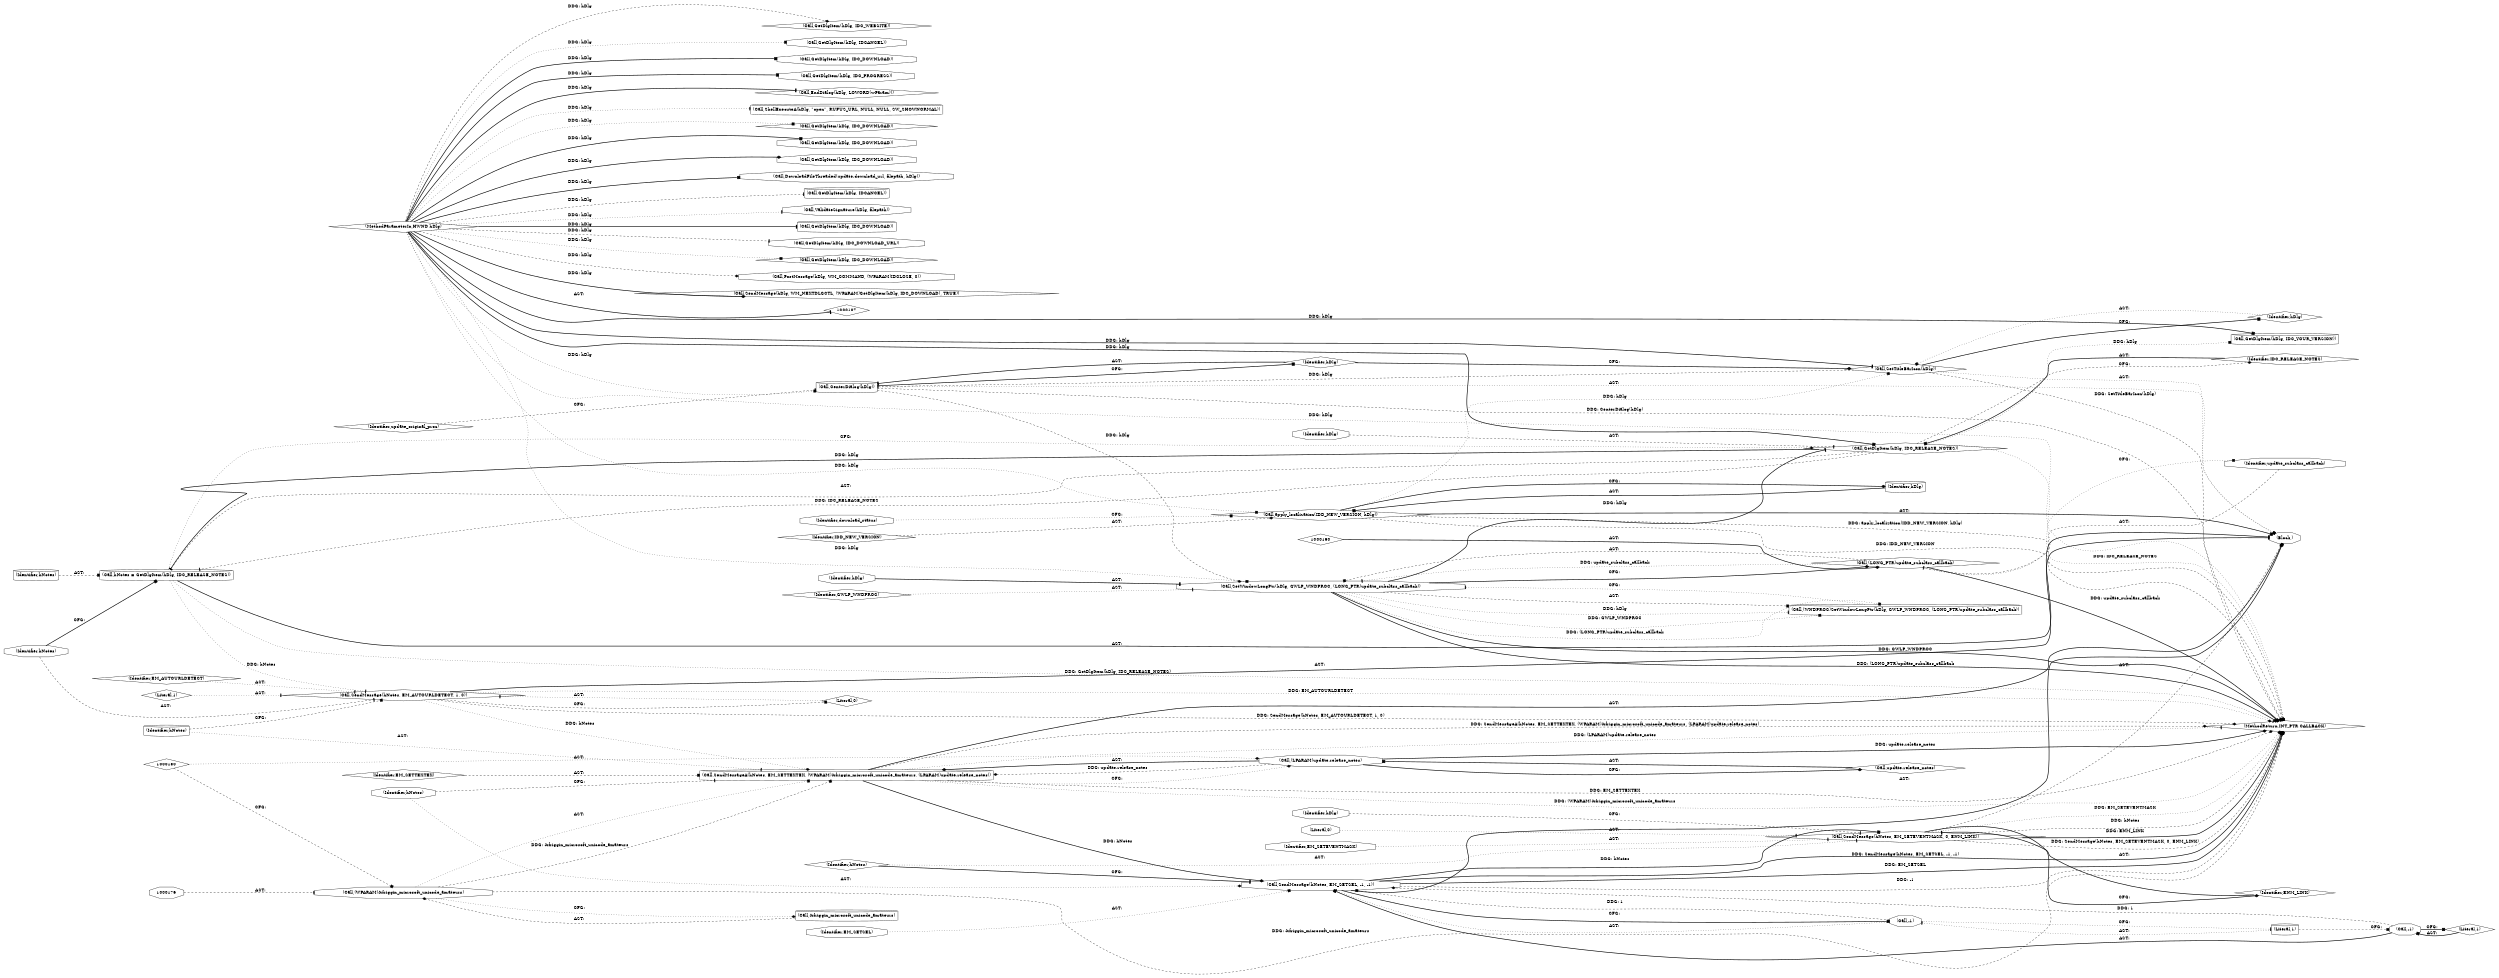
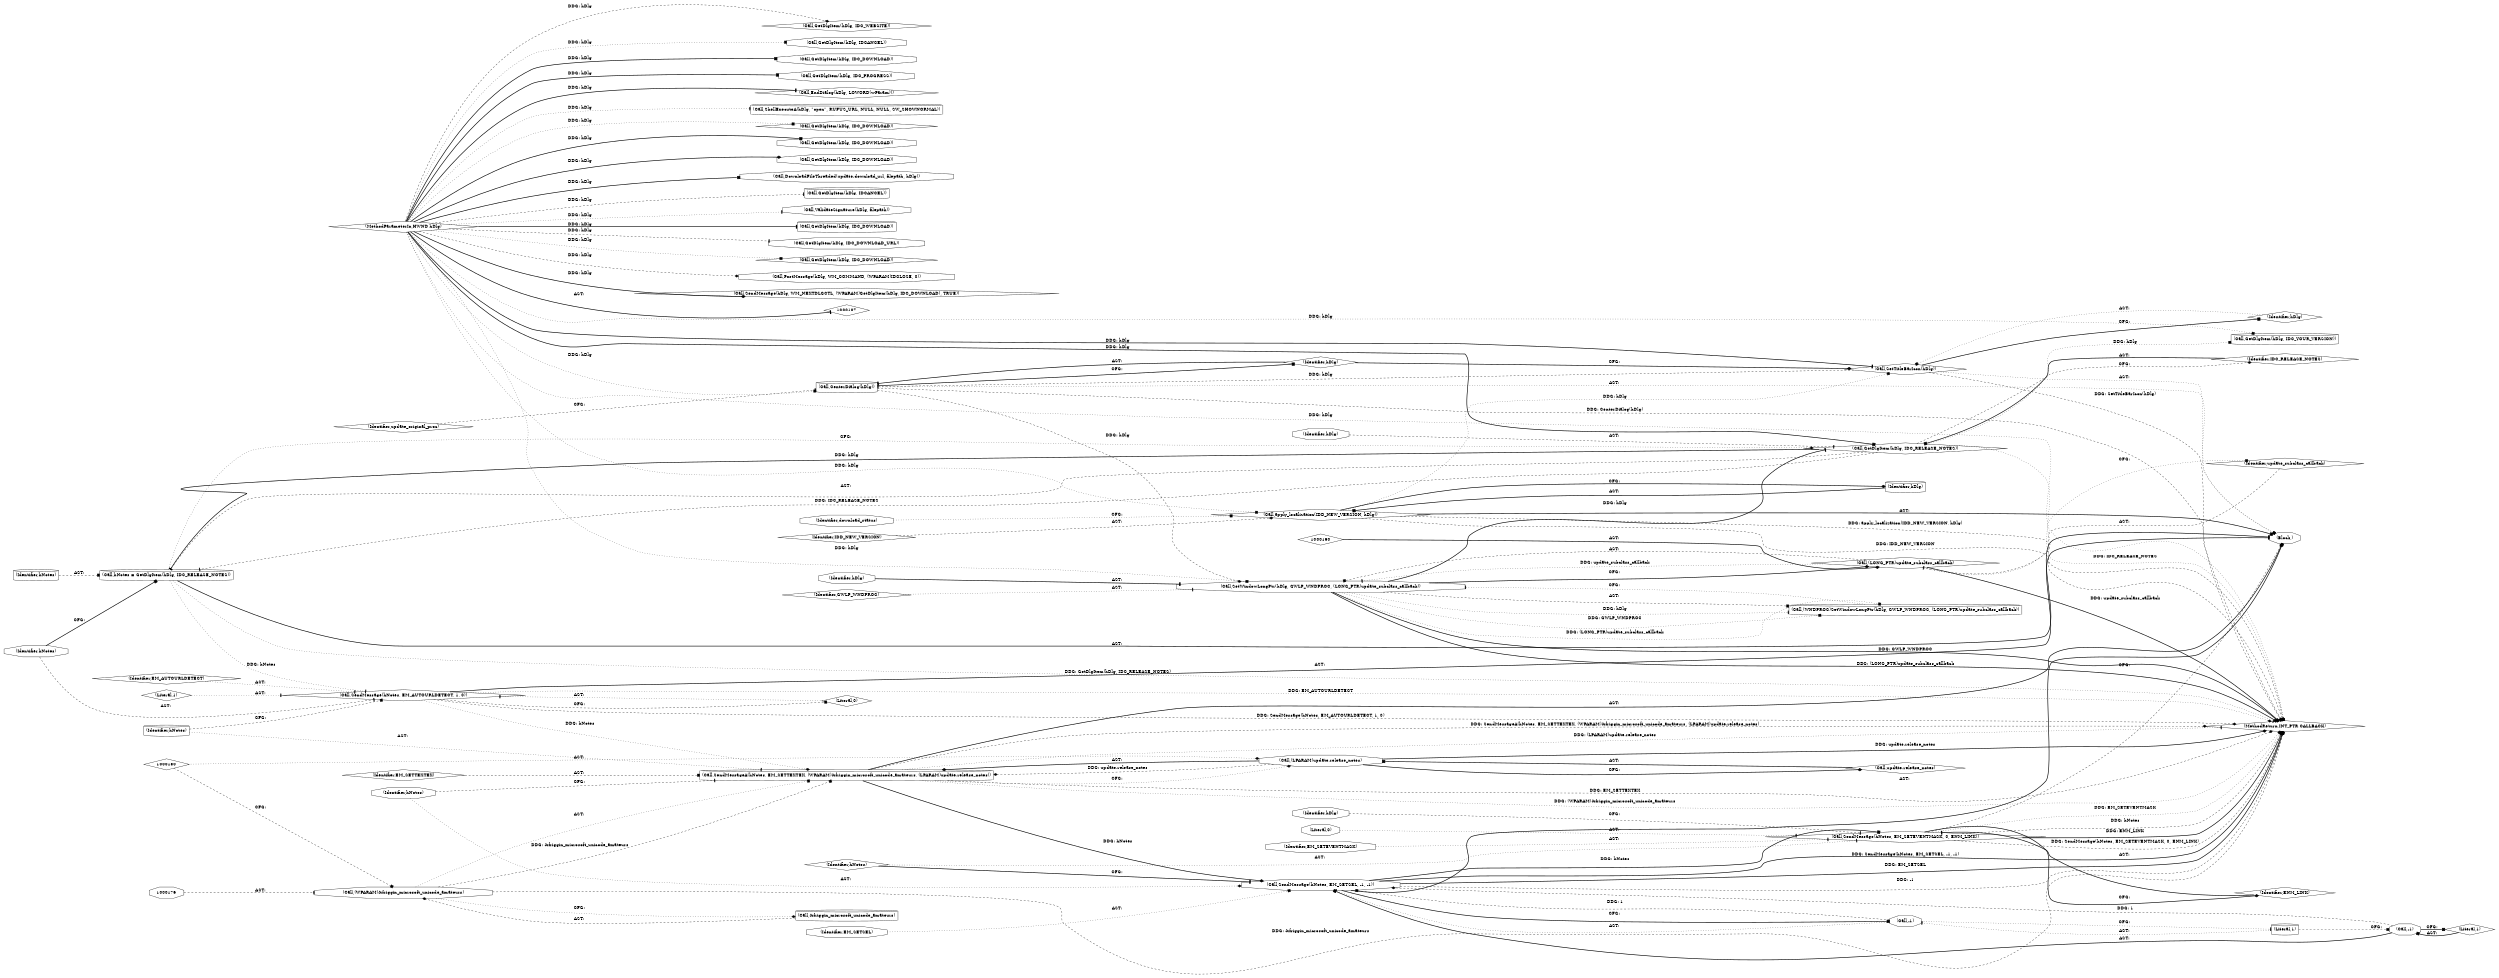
(1317, 319) -> (1317, 319)
(2285, 464) -> (2285, 464)
(2125, 665) -> (2125, 665)
